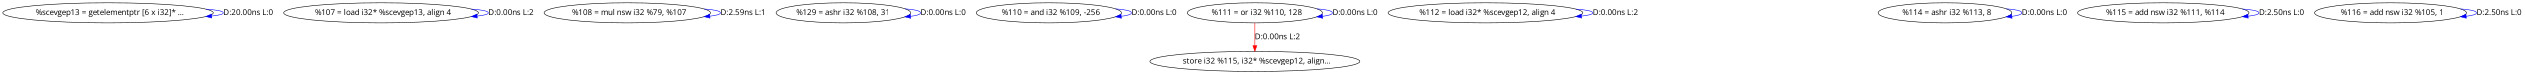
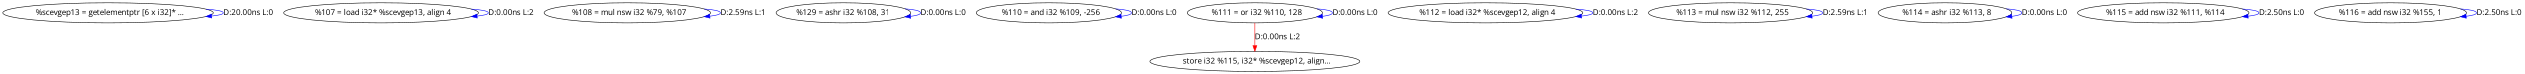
none -> (1731, 13)
(2391, 13) -> (2391, 13)
